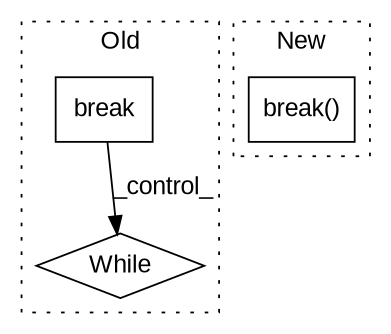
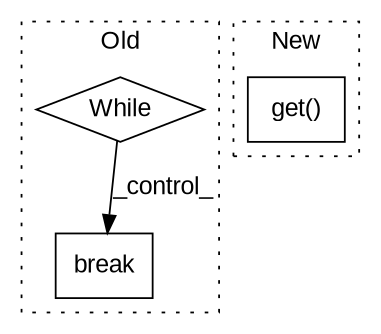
(302, 110) -> (296, 110)
(111, 179) -> (113, 178)
